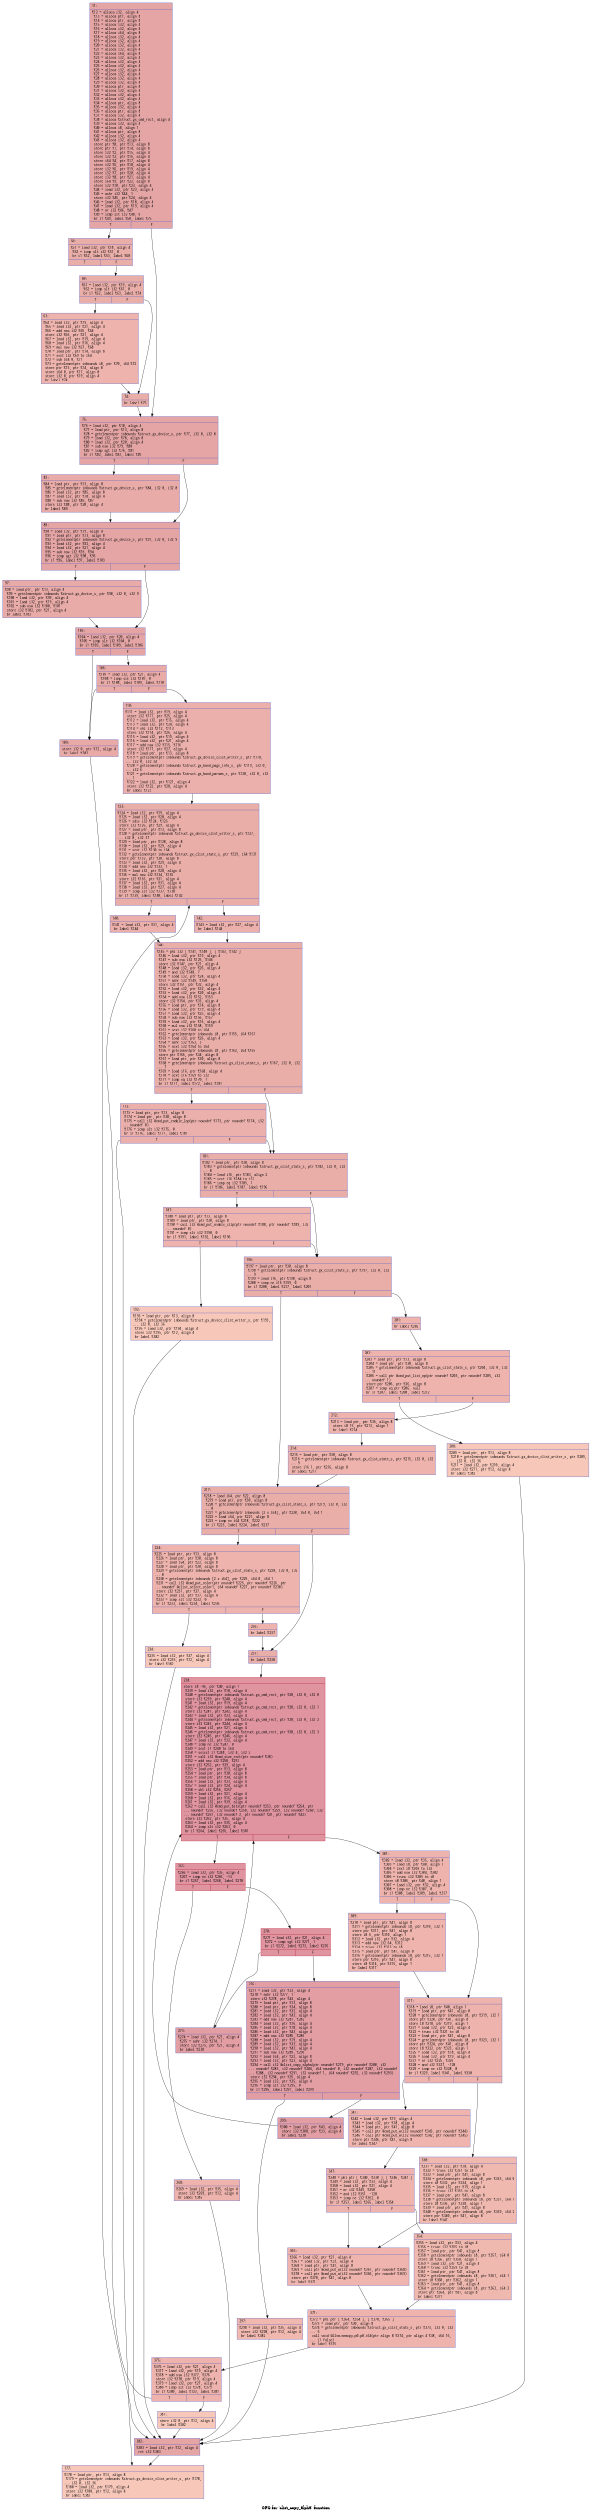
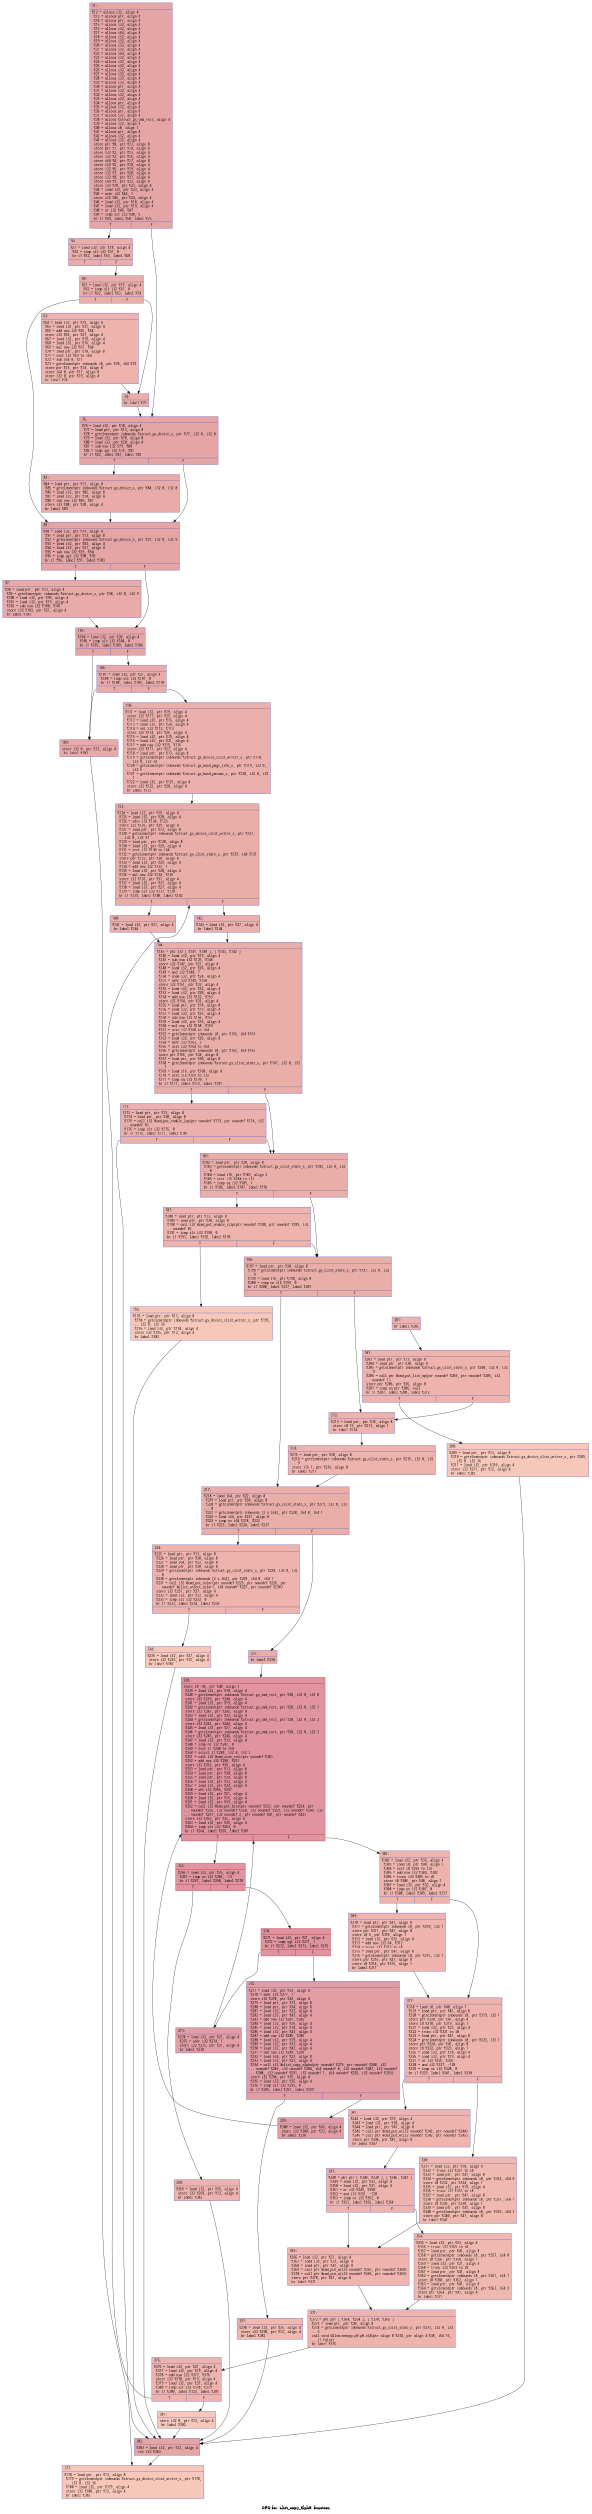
(95, 307) -> (33, 396)
(402, 1301) -> (356, 1353)
(263, 1630) -> none
